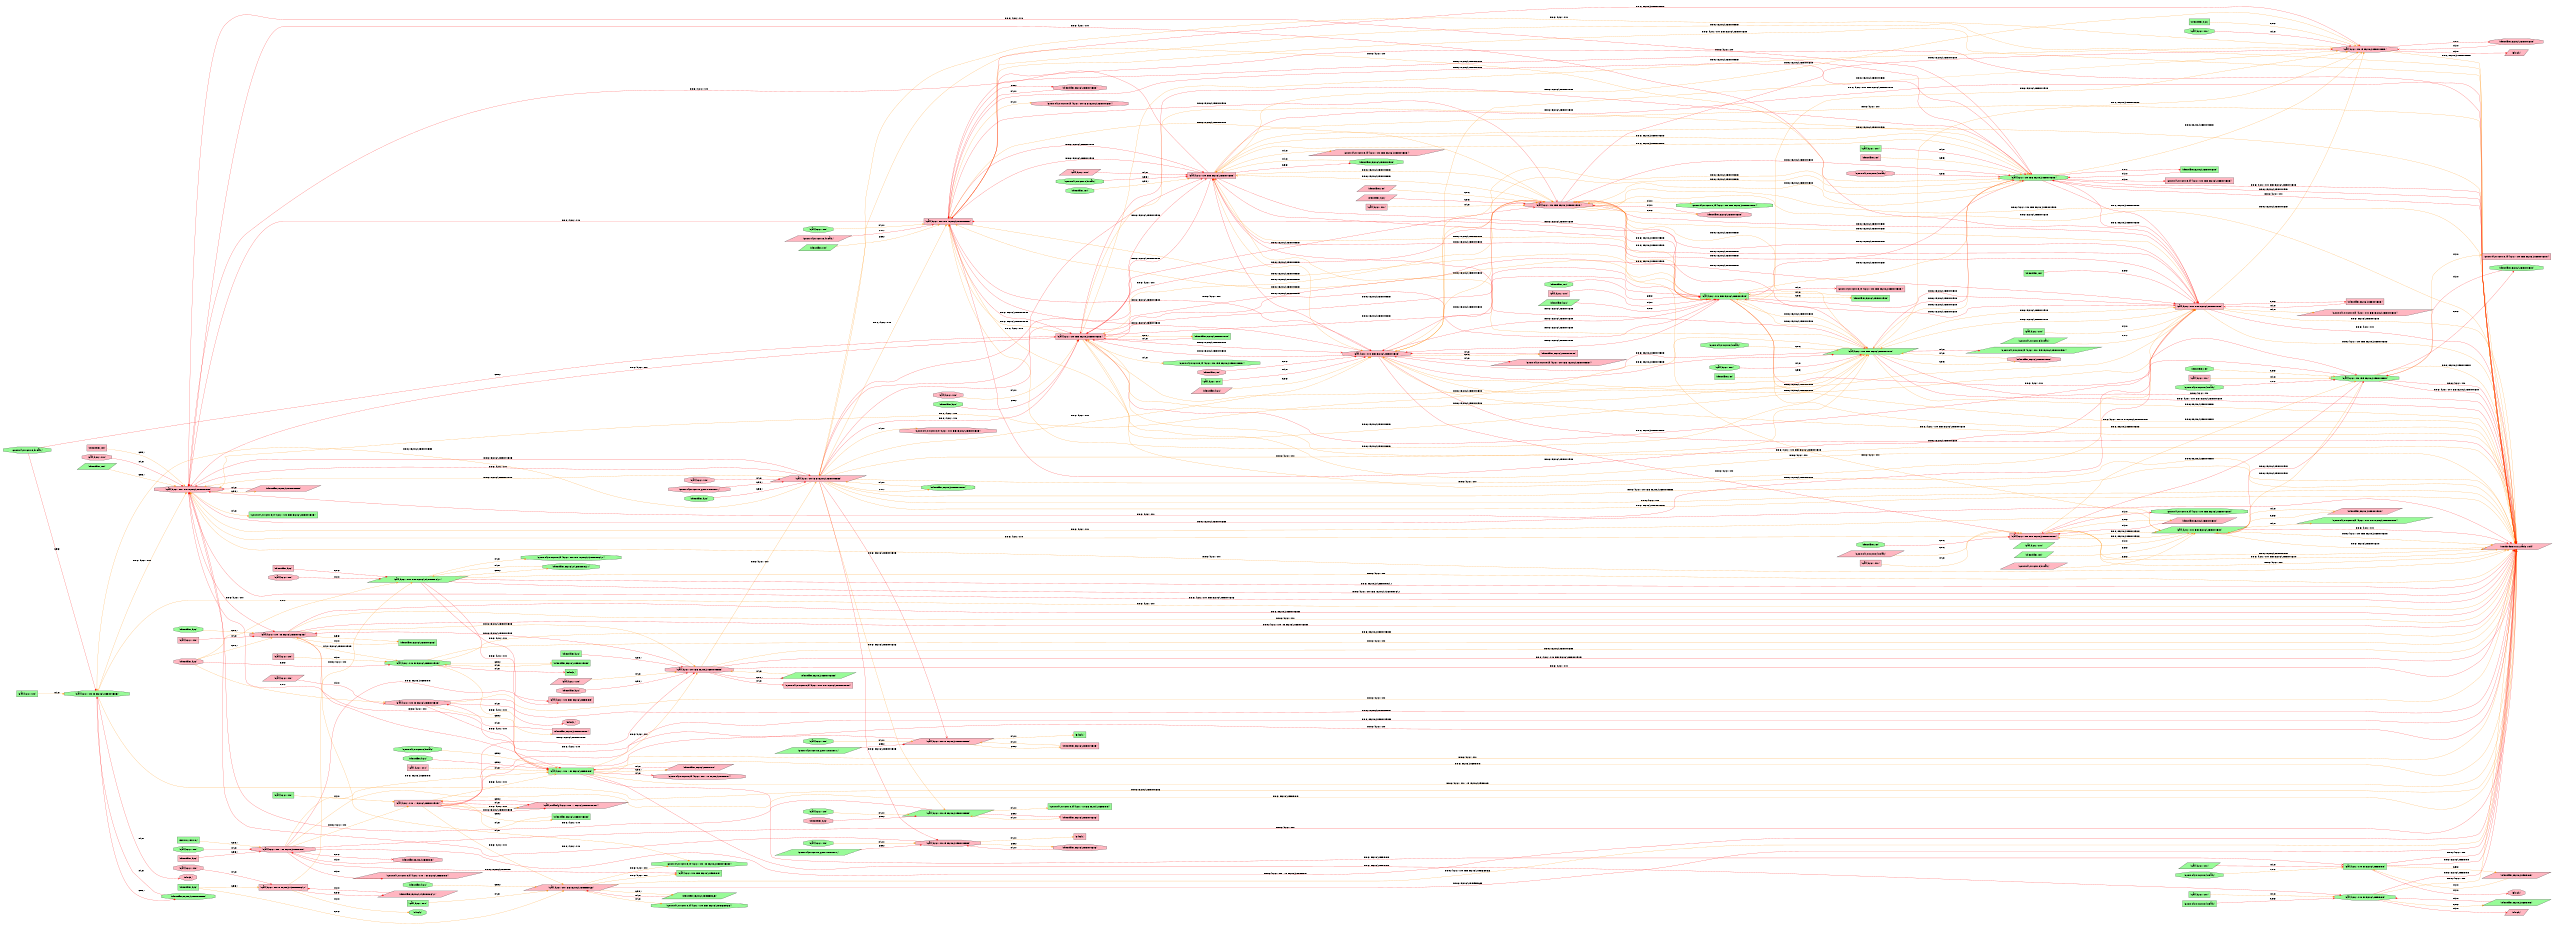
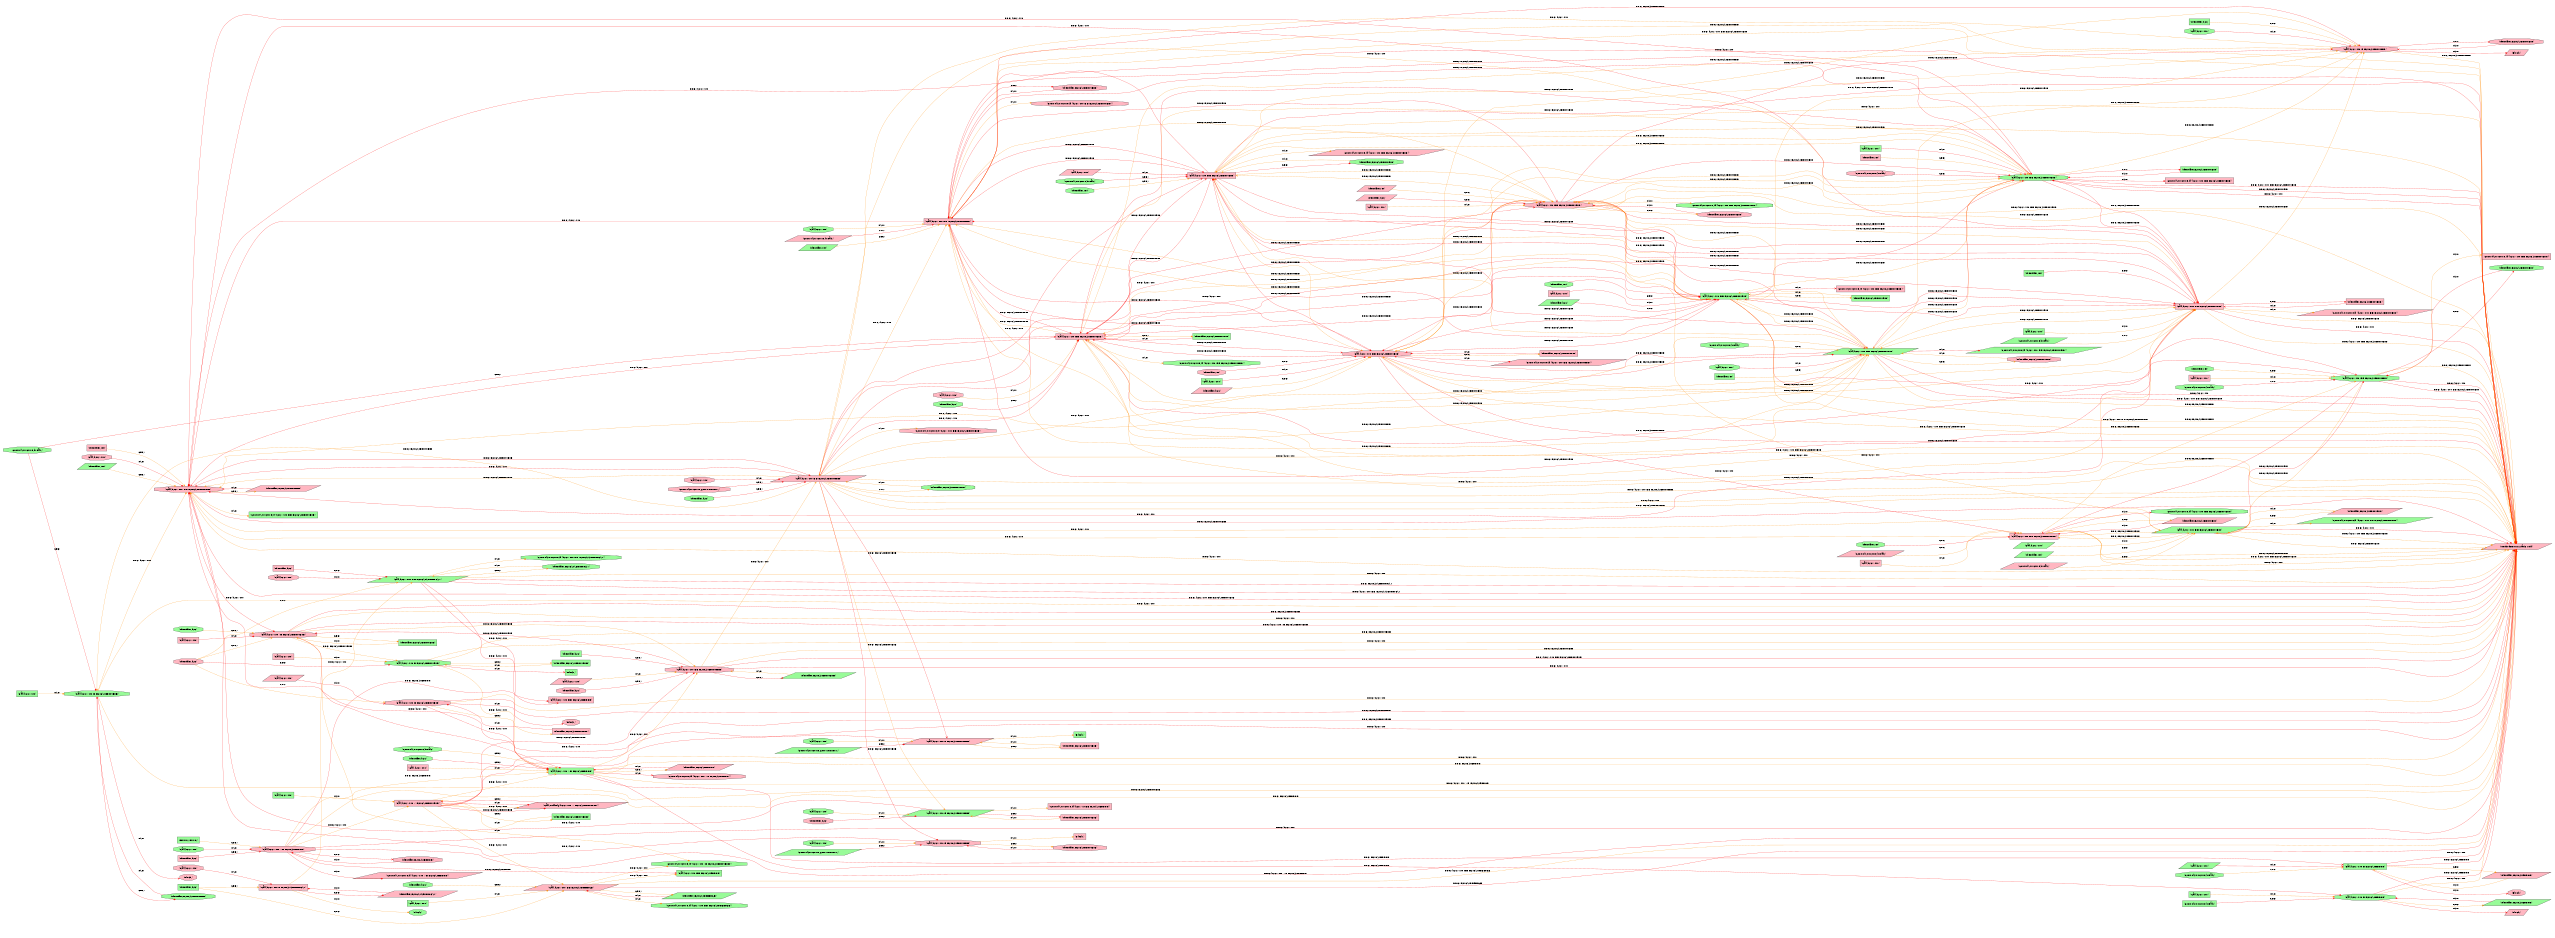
(337, 646) -> (337, 646)
(818, 685) -> none
(1080, 807) -> (1080, 807)
